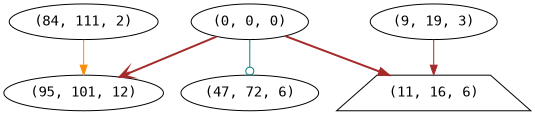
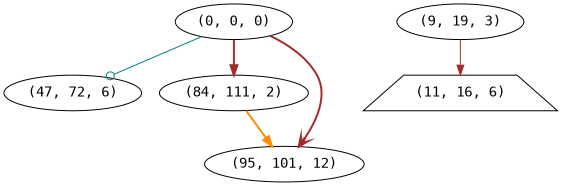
(84, 53) -> (256, 124)
(332, 54) -> (234, 53)
